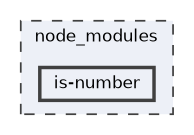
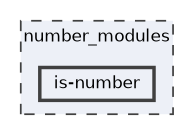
(97, 37) -> (97, 37)
